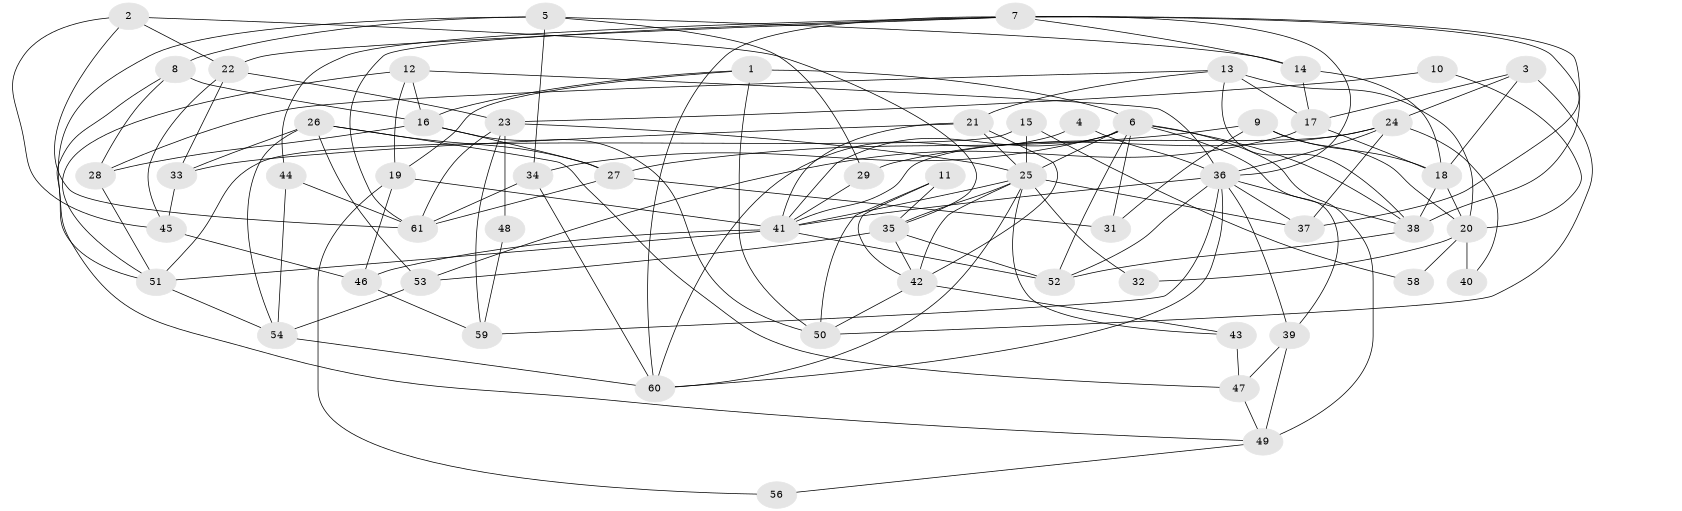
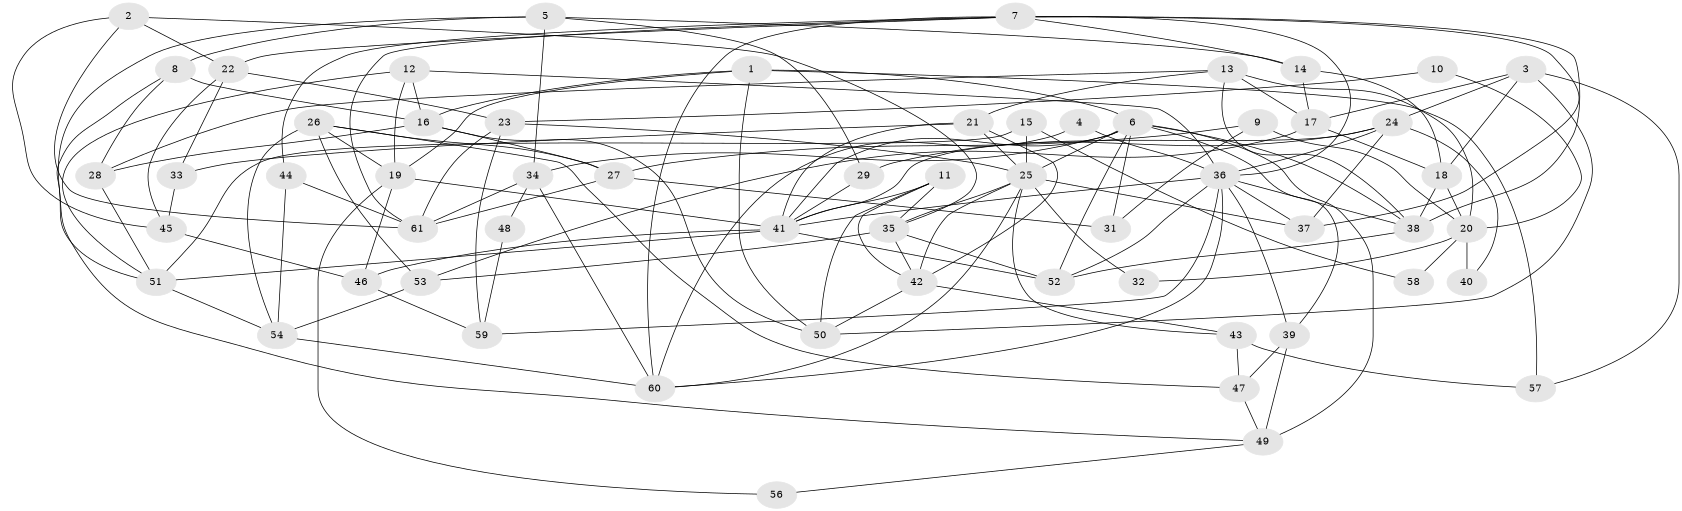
(1377, 154) -> none
(227, 155) -> (347, 144)
(505, 176) -> (516, 207)
(909, 202) -> (863, 202)
none -> (1536, 389)
